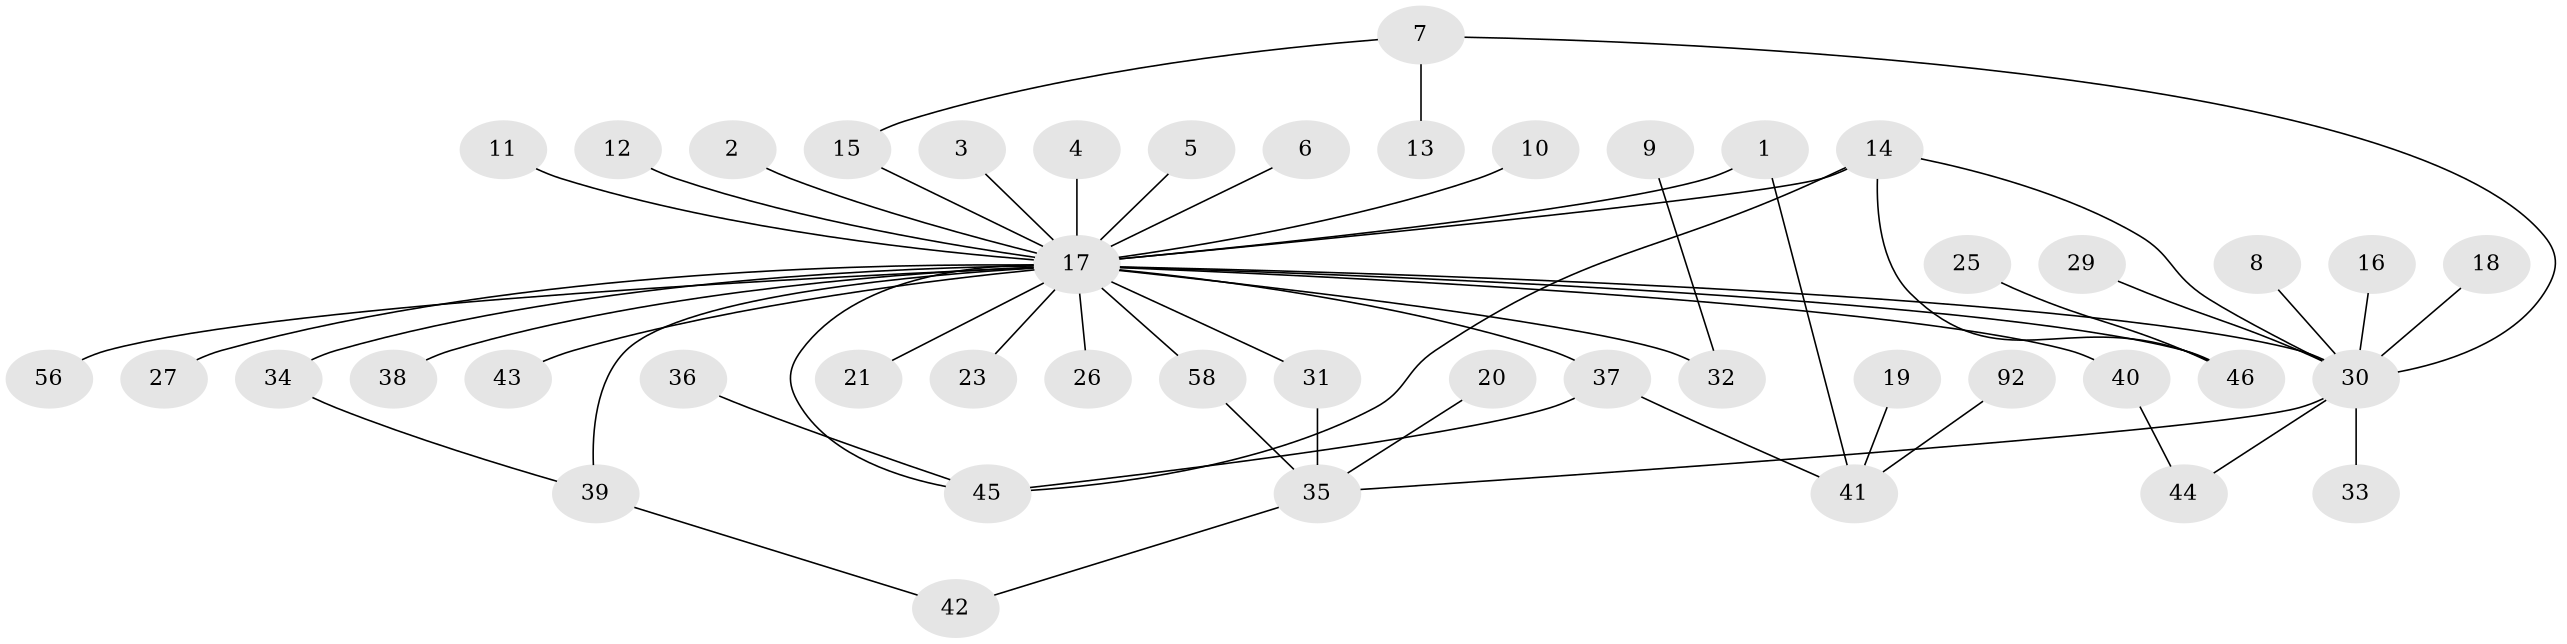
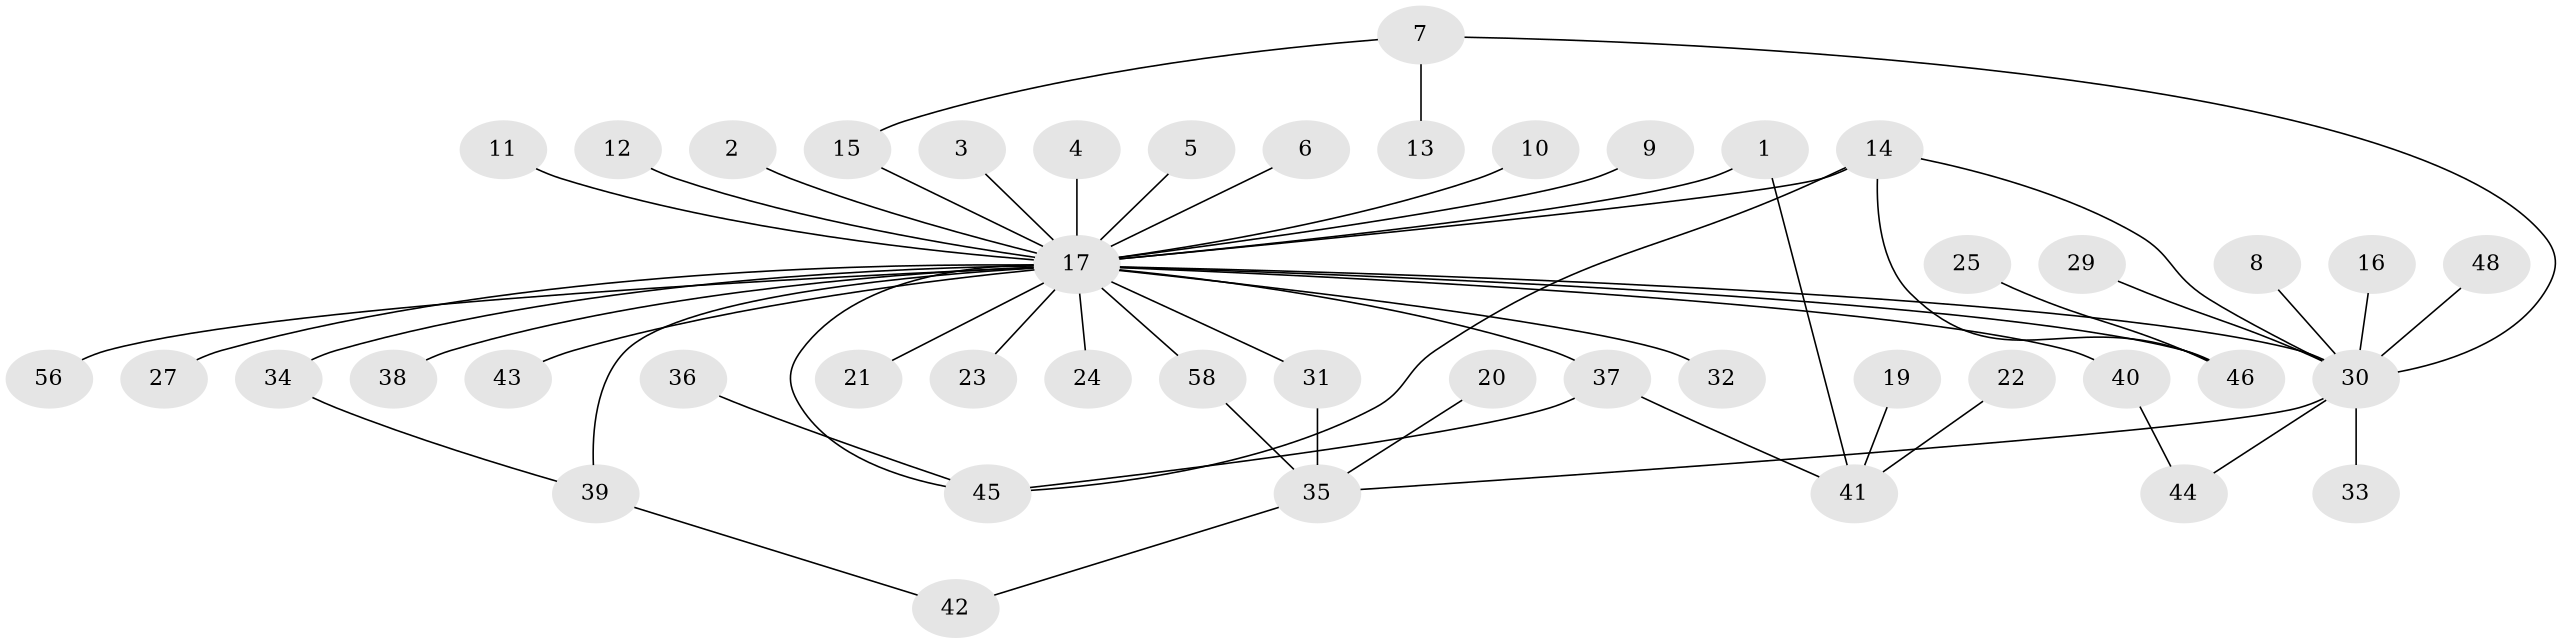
(1686, 264) -> (1370, 222)
(2487, 264) -> (2487, 264)
(1088, 379) -> (1088, 379)
(2012, 379) -> (2012, 379)
